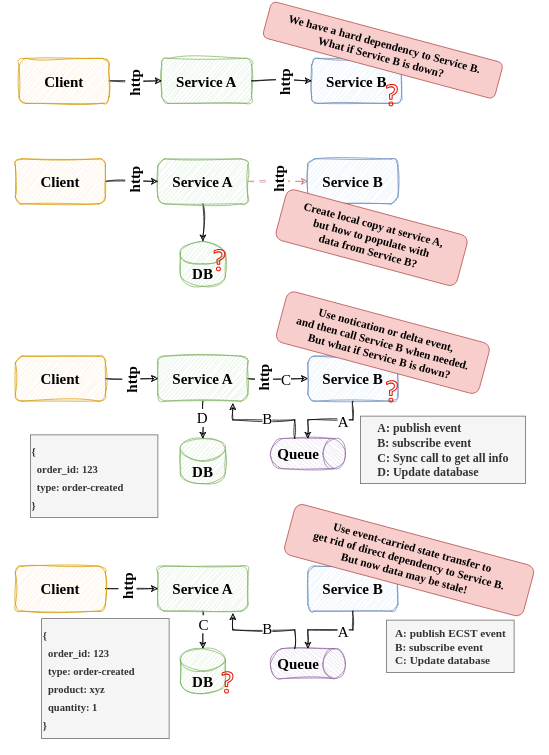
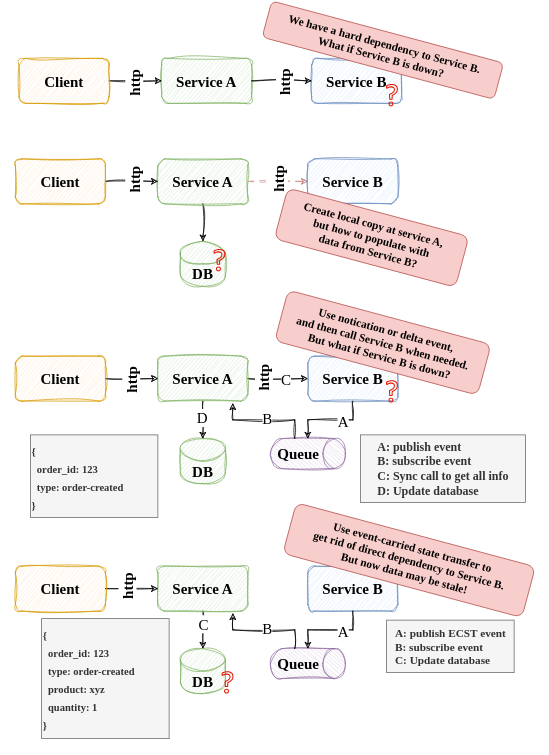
(443, 450) -> (443, 468)
